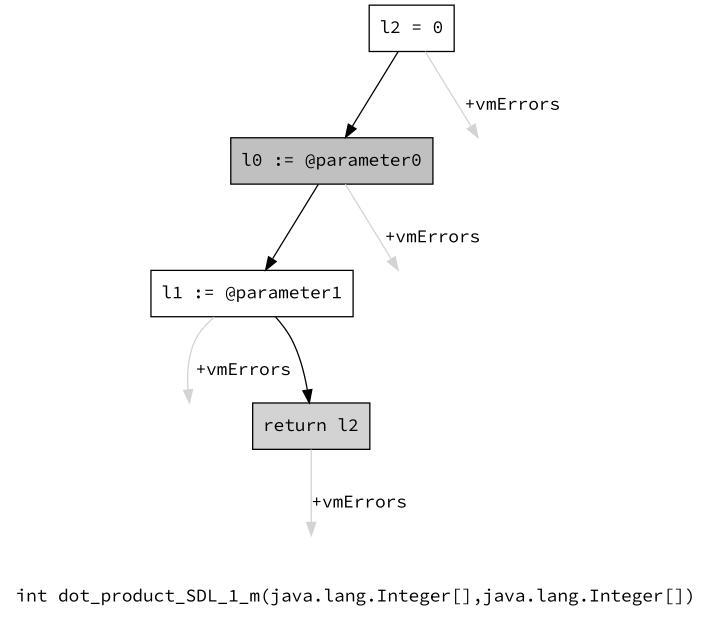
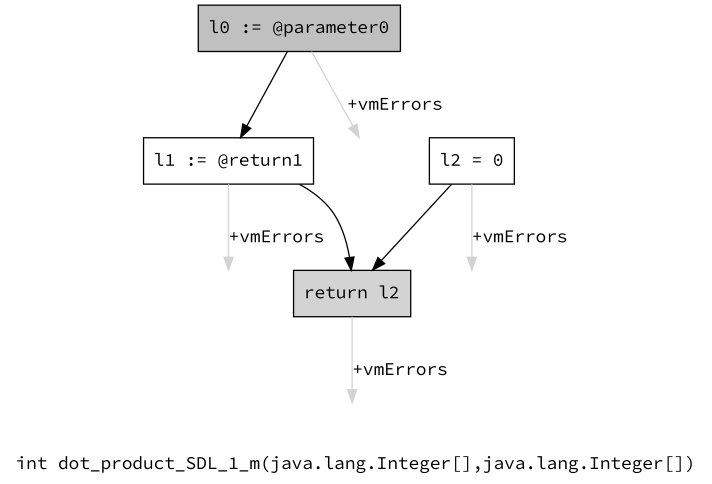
(375, 89) -> (416, 222)
(252, 294) -> (229, 161)
